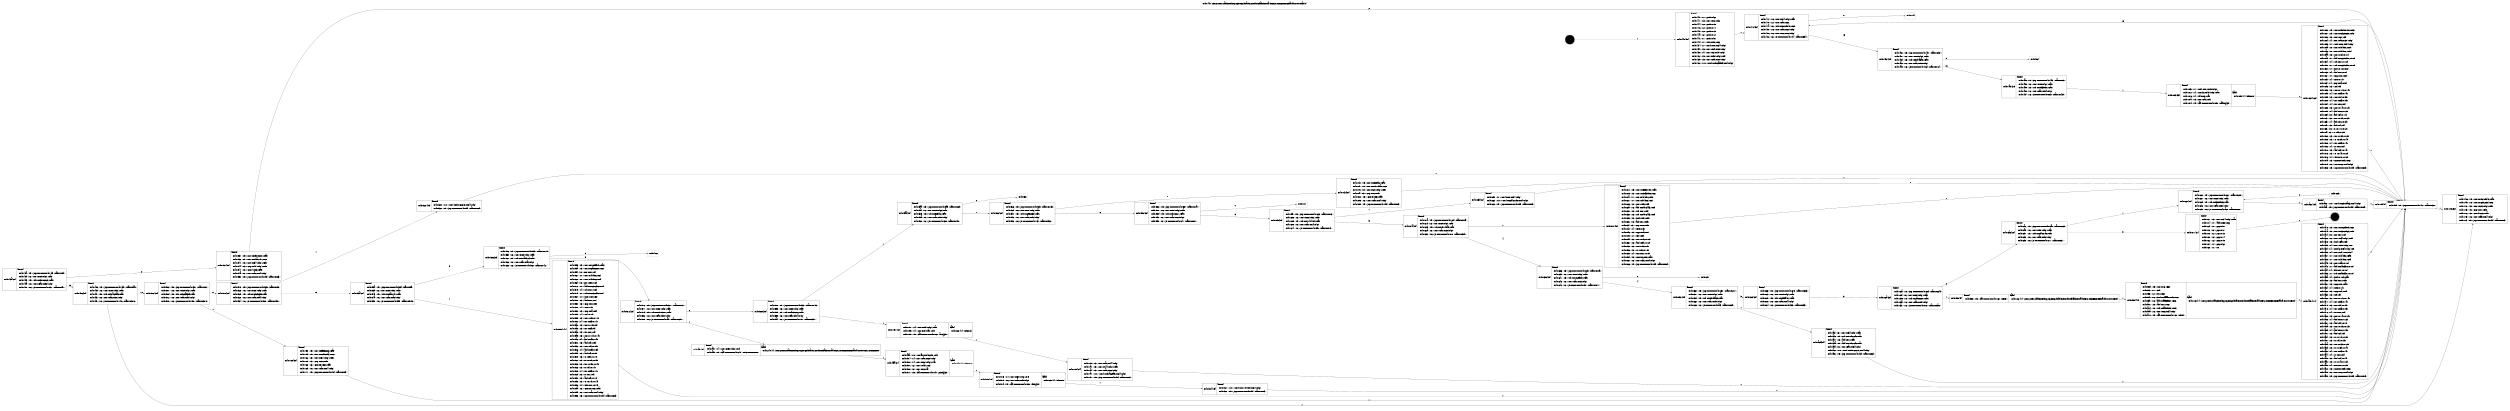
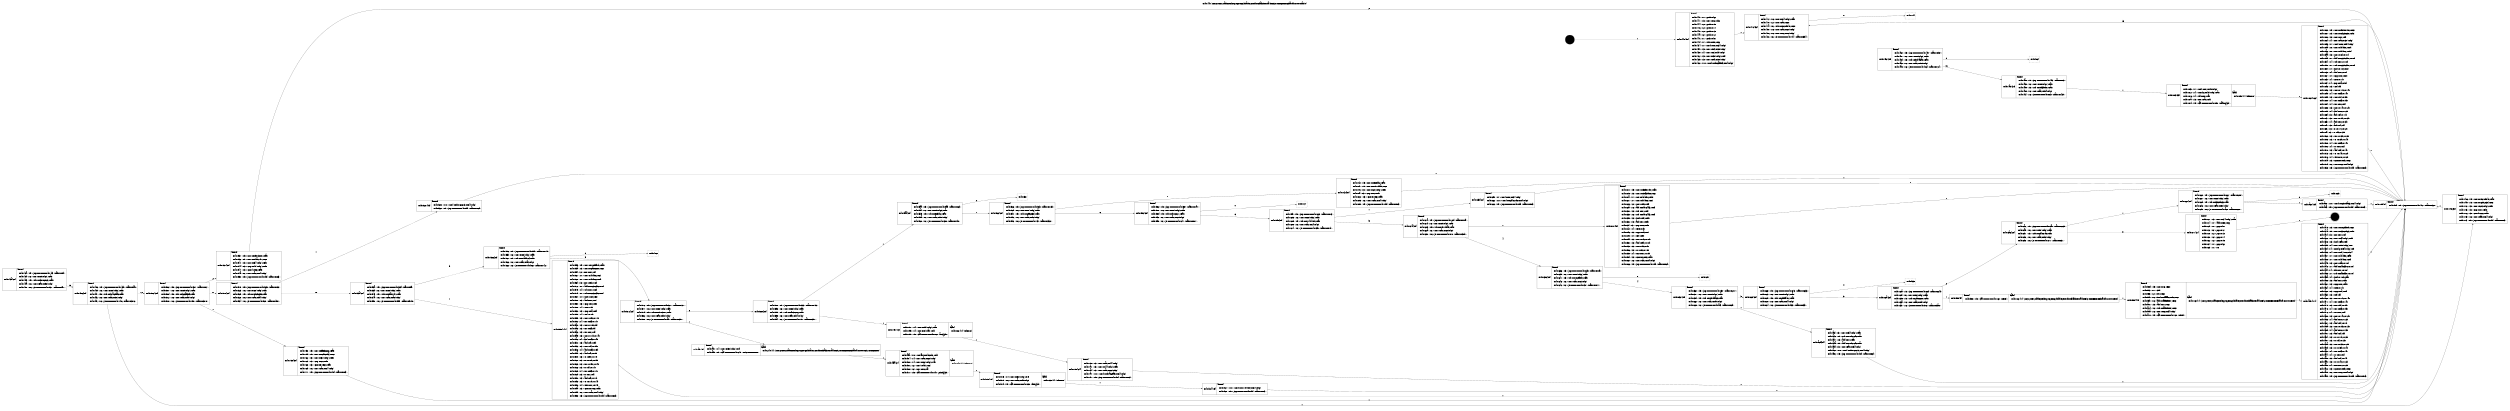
(1843, 43) -> none
(2287, 197) -> (2286, 199)
(2438, 209) -> (2440, 207)
(141, 273) -> (210, 281)
none -> (1910, 282)
